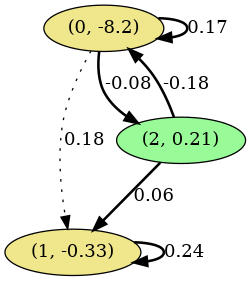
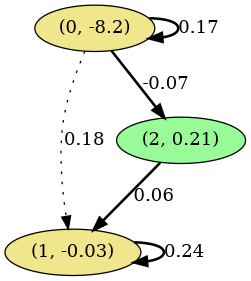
(129, 84) -> (166, 84)
(160, 86) -> none
(73, 252) -> (73, 252)
